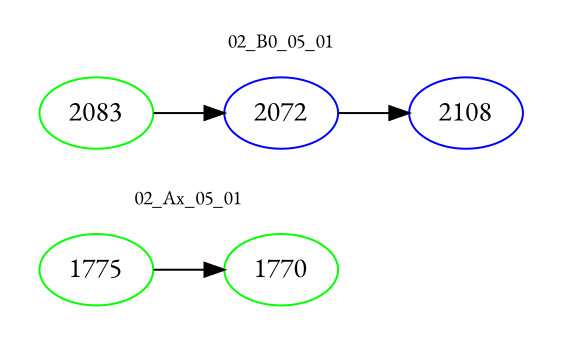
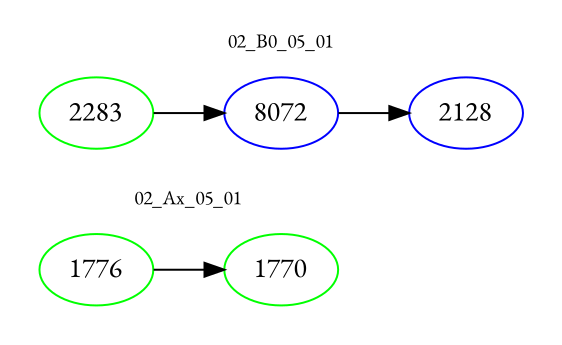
(96, 113) -> (96, 113)
(281, 113) -> (281, 113)
(466, 113) -> (466, 113)
(96, 270) -> (96, 270)
